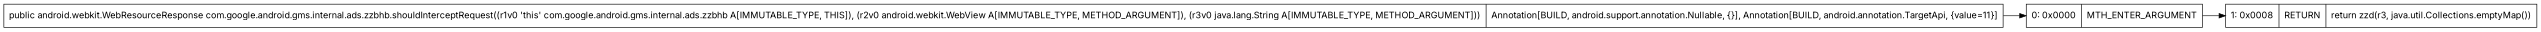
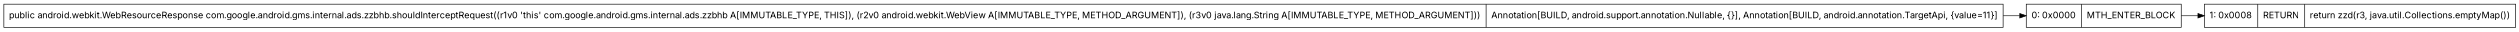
(2142, 15) -> (2131, 15)
